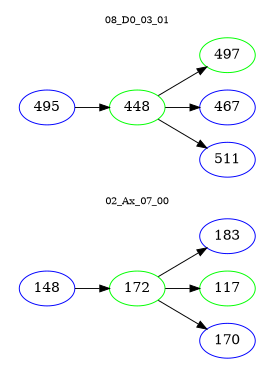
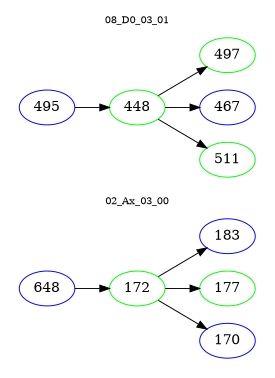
(227, 160) -> (227, 160)
(137, 202) -> (137, 202)
(47, 288) -> (47, 288)
(227, 288) -> (227, 288)
